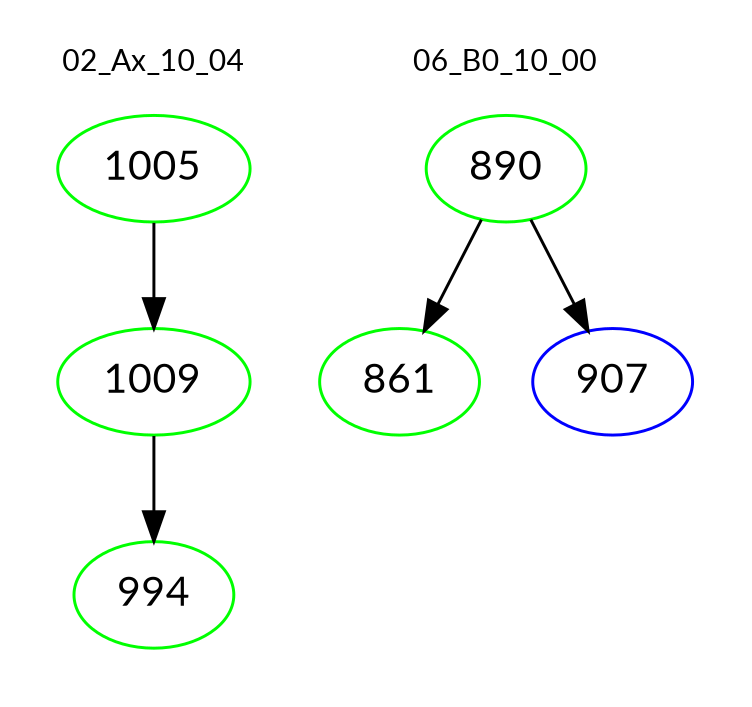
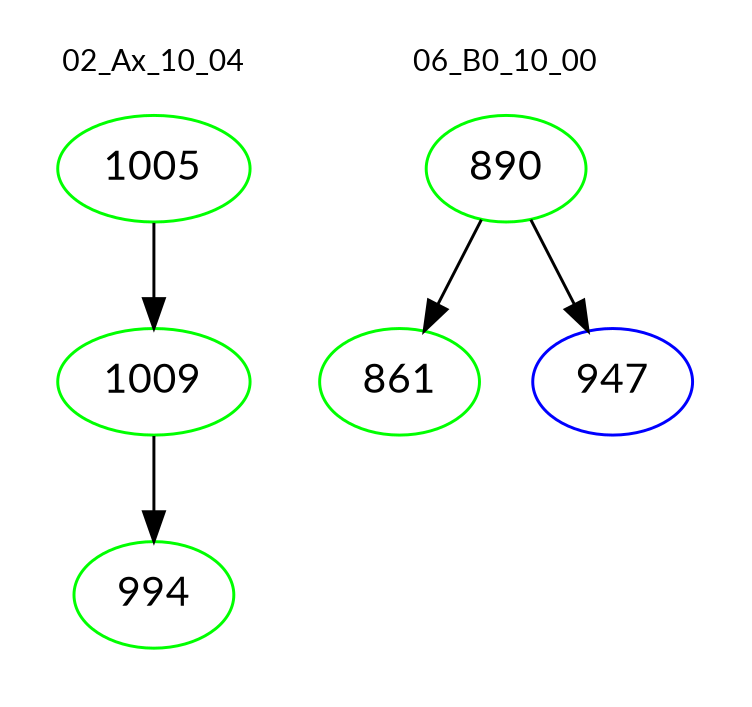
(613, 382) -> (613, 382)
